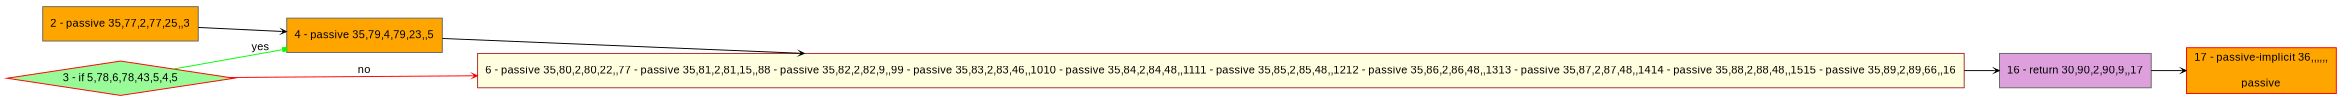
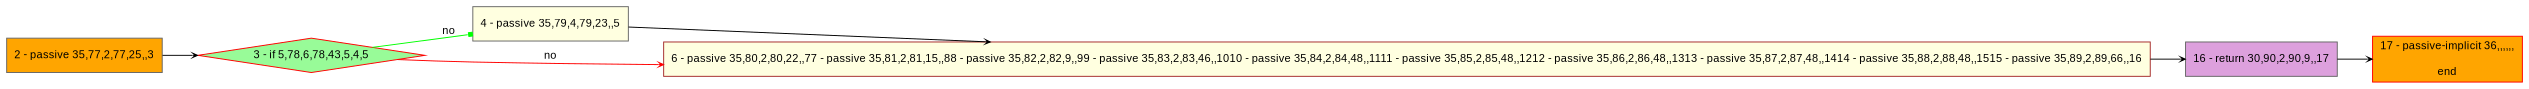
(240, 29) -> (178, 55)
(365, 35) -> (551, 24)
(261, 47) -> (449, 31)
(2261, 71) -> (2447, 59)
